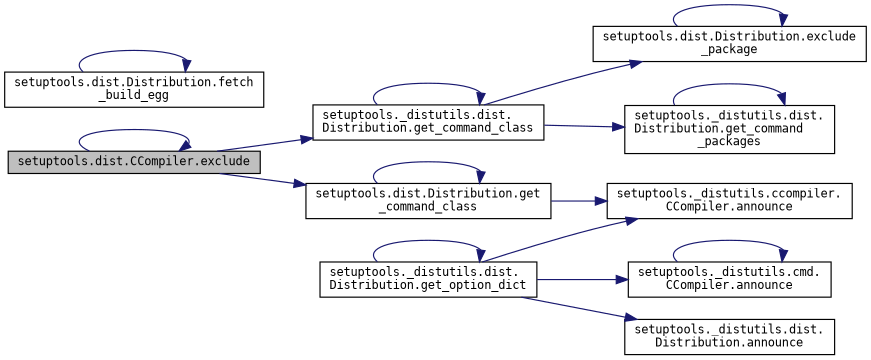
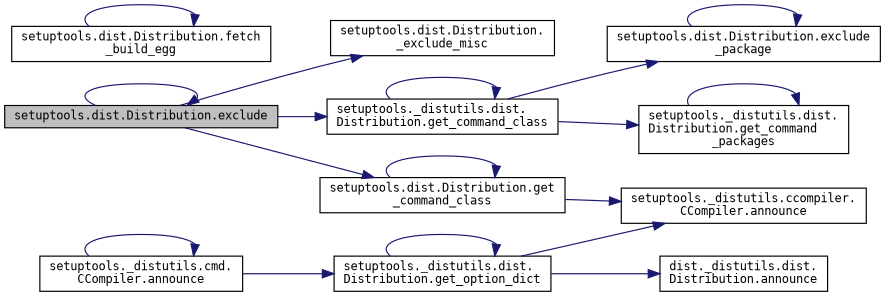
none -> (443, 38)
(134, 162) -> (141, 117)
(577, 280) -> (282, 274)
(730, 337) -> (744, 274)
